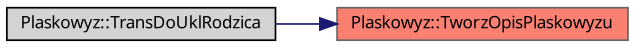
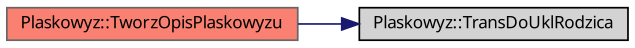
(298, 24) -> (320, 24)
